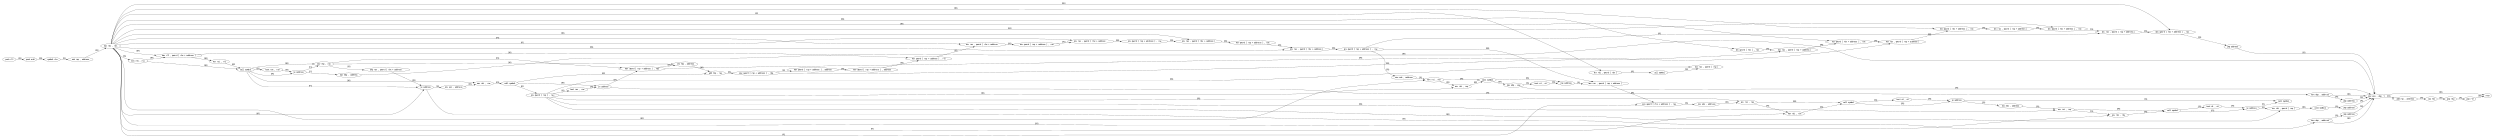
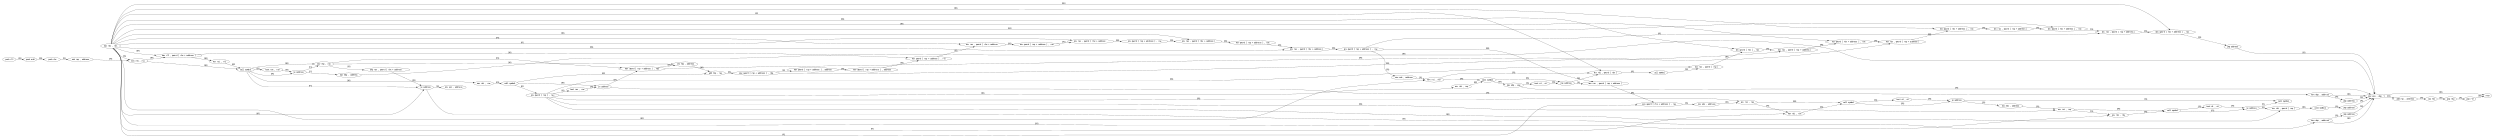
(95, 53) -> (110, 60)
(52, 59) -> (52, 59)
none -> (1726, 59)
none -> (1584, 78)
(1446, 83) -> (1513, 74)
(469, 86) -> none
